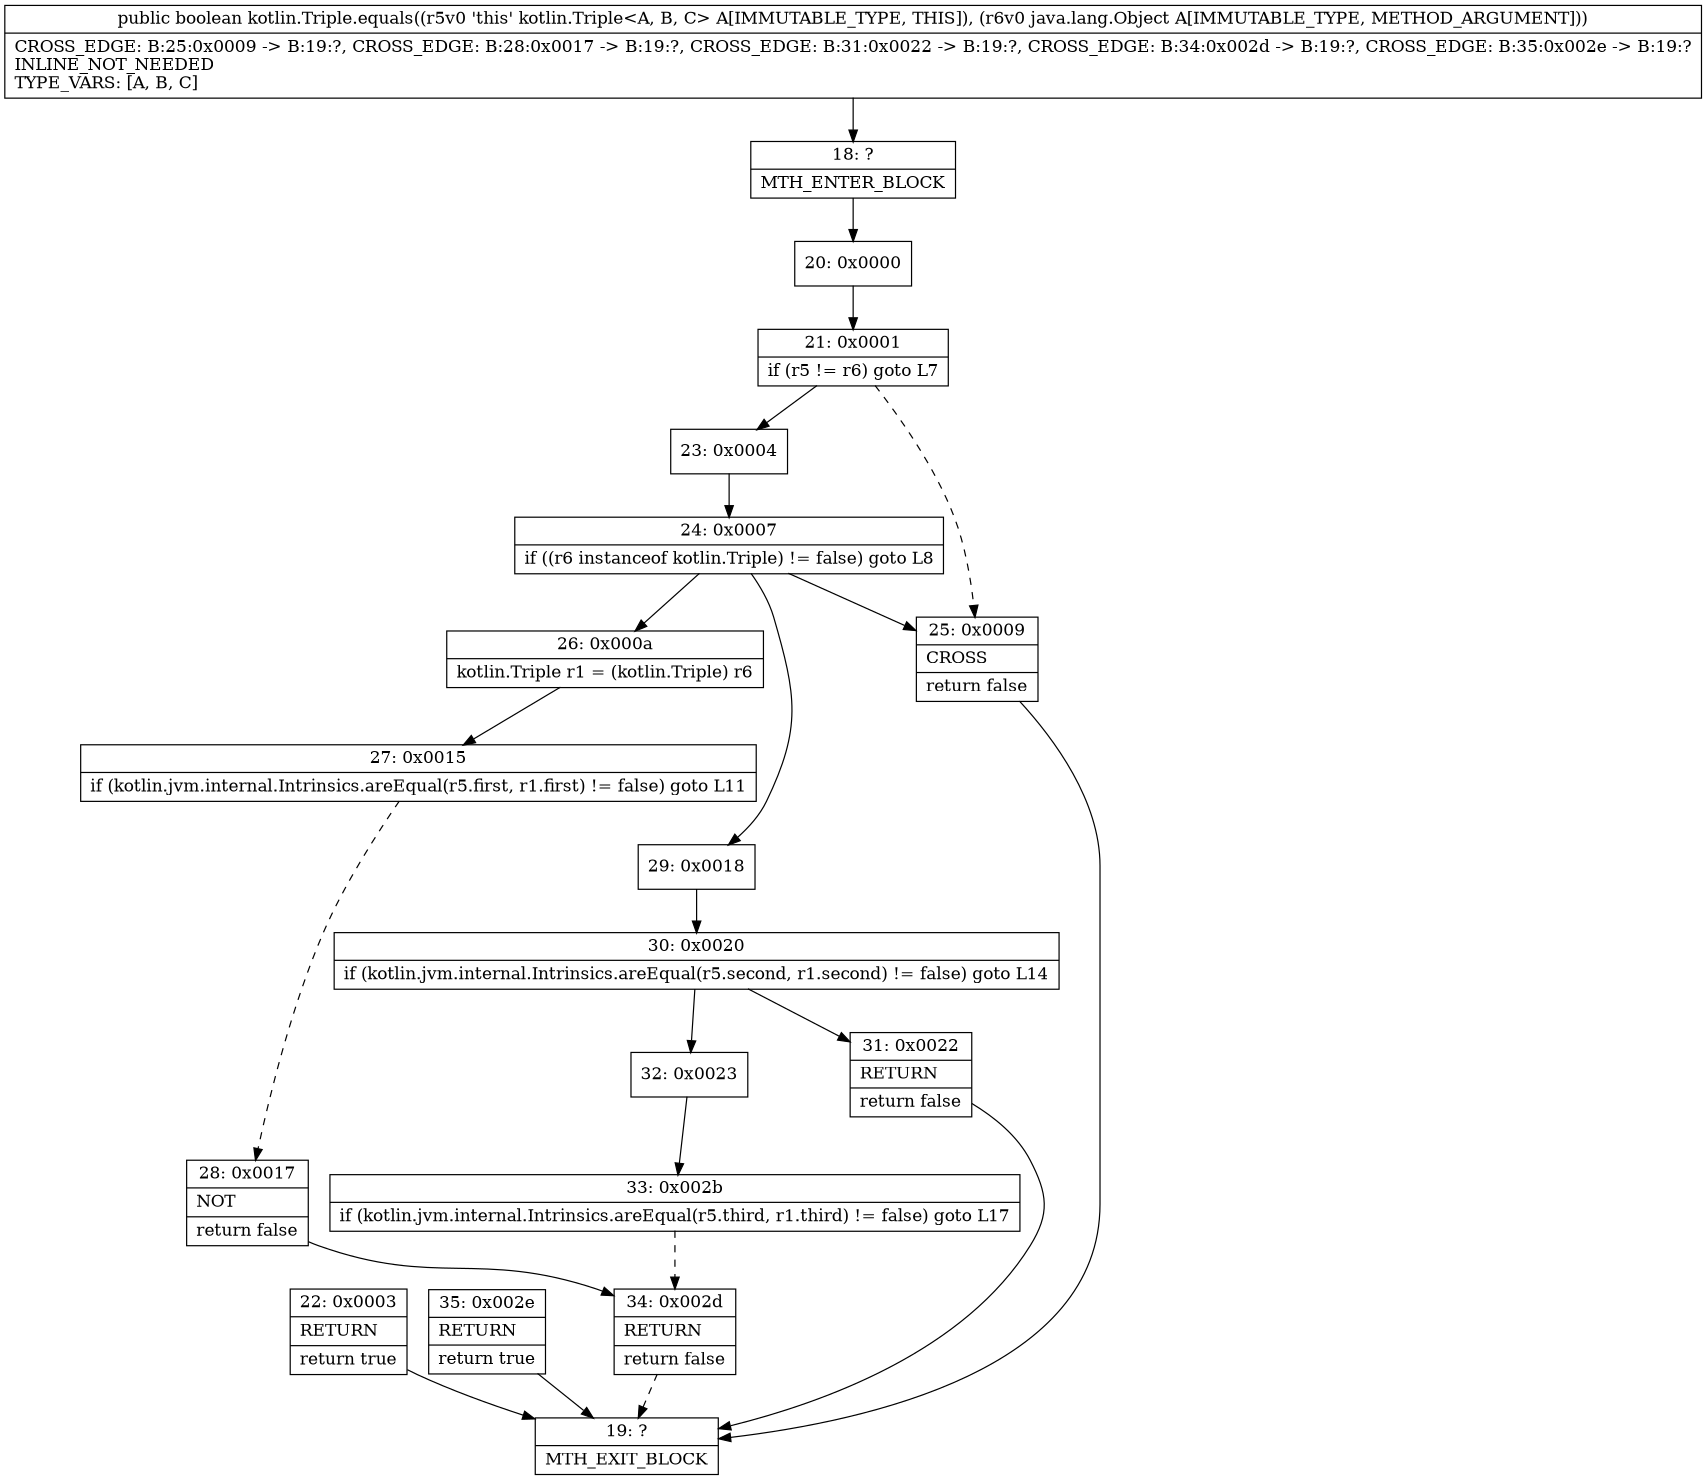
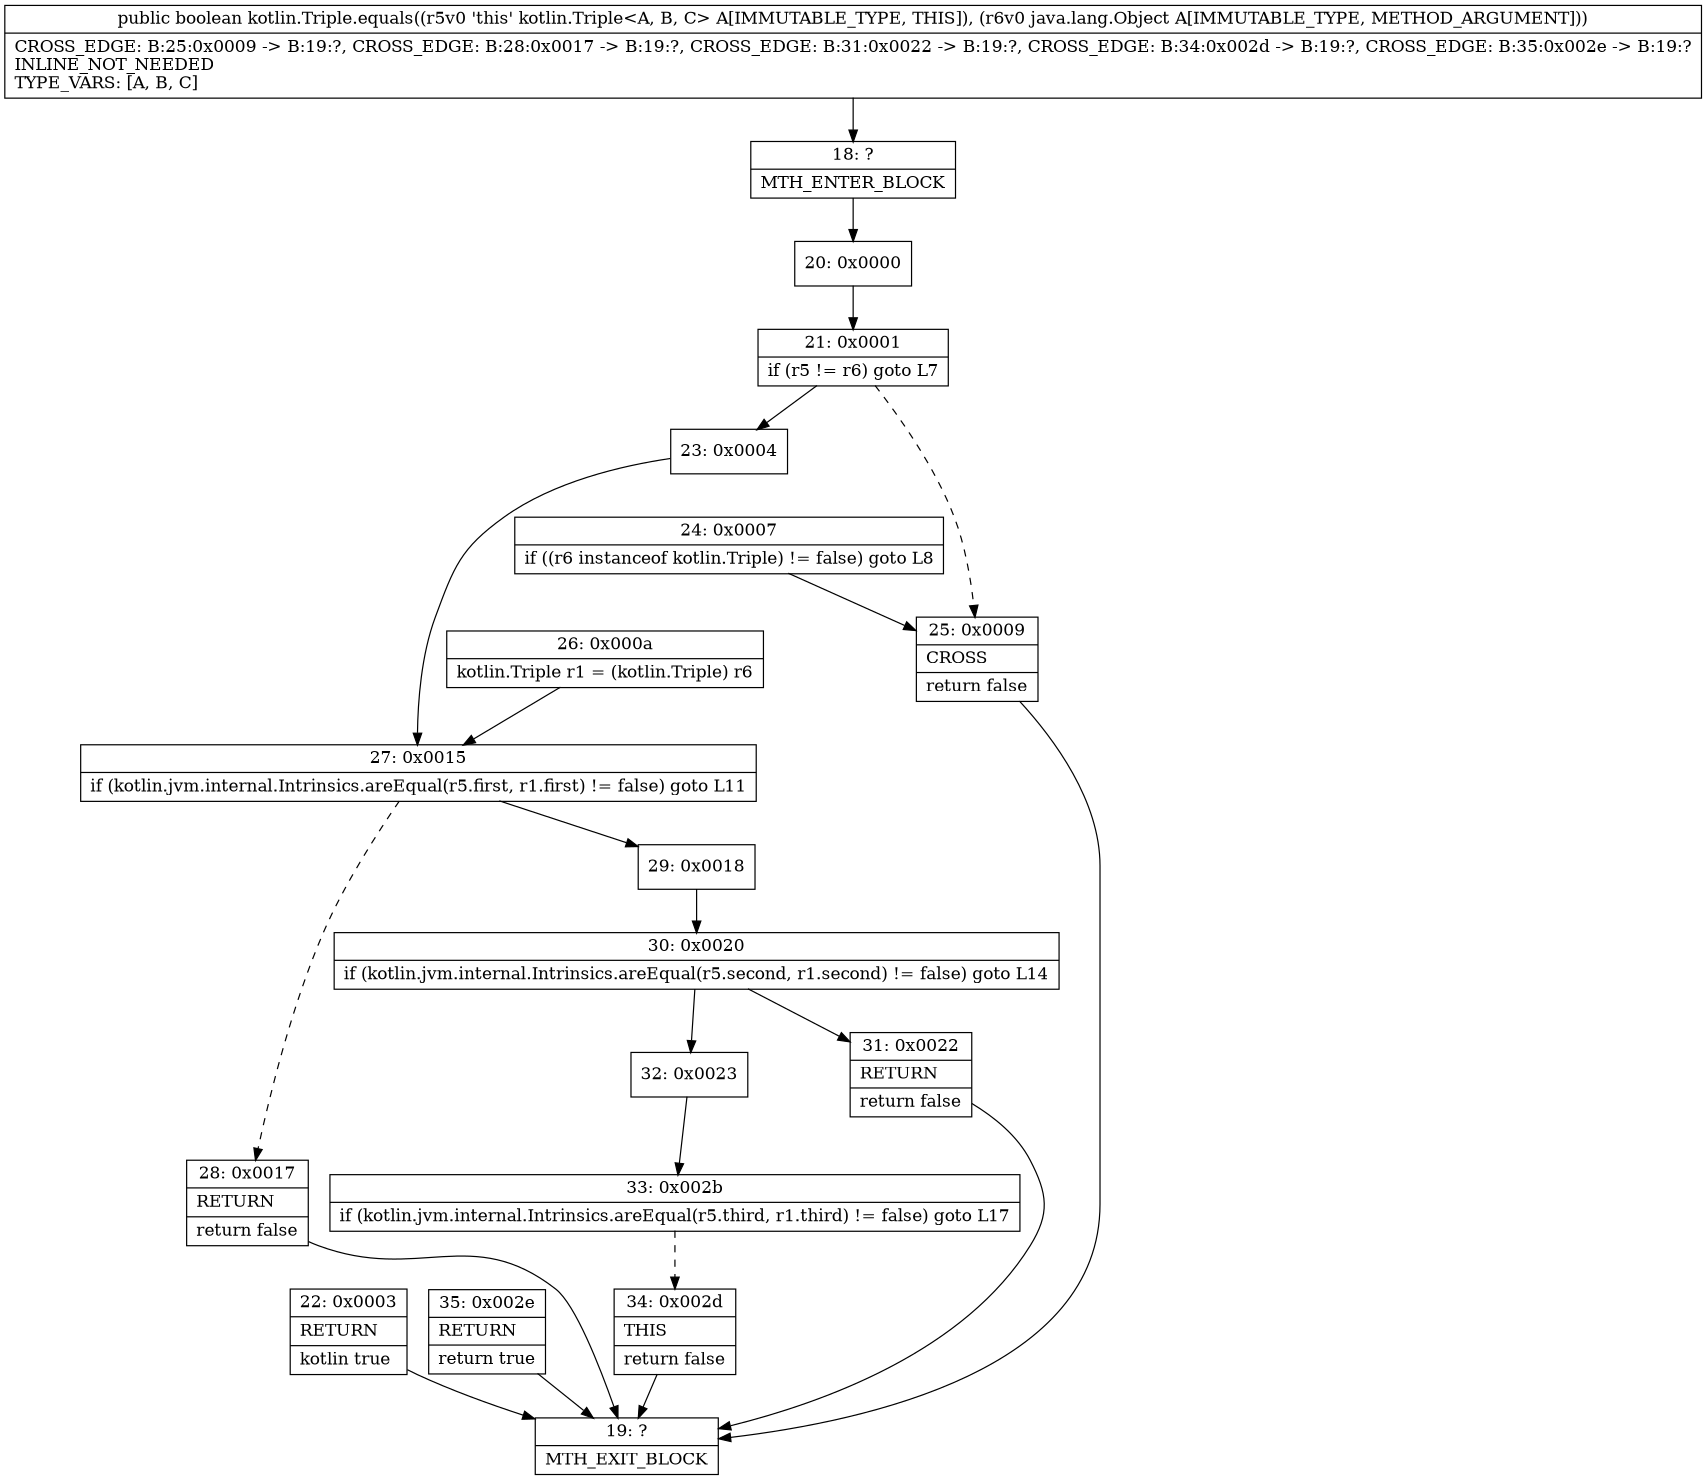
(729, 490) -> (479, 537)
(672, 598) -> none
(792, 709) -> (563, 822)
(216, 1202) -> (235, 1202)
(455, 1268) -> (500, 1261)
(663, 1331) -> (646, 1331)
(349, 1360) -> (346, 1360)
(650, 1391) -> (650, 1391)
